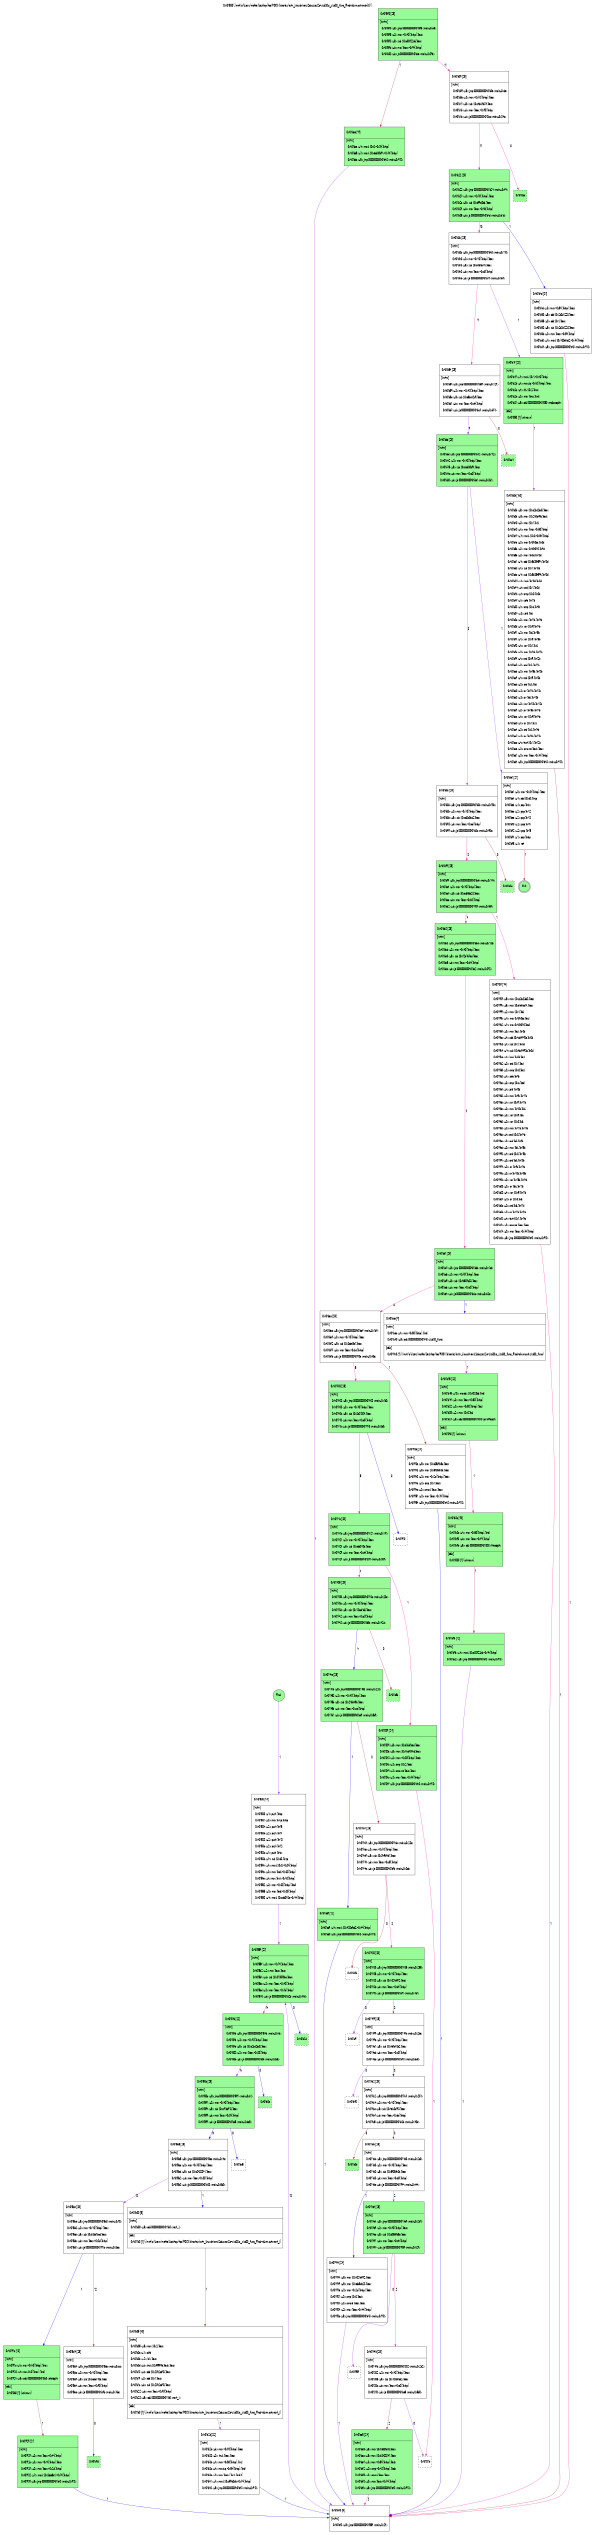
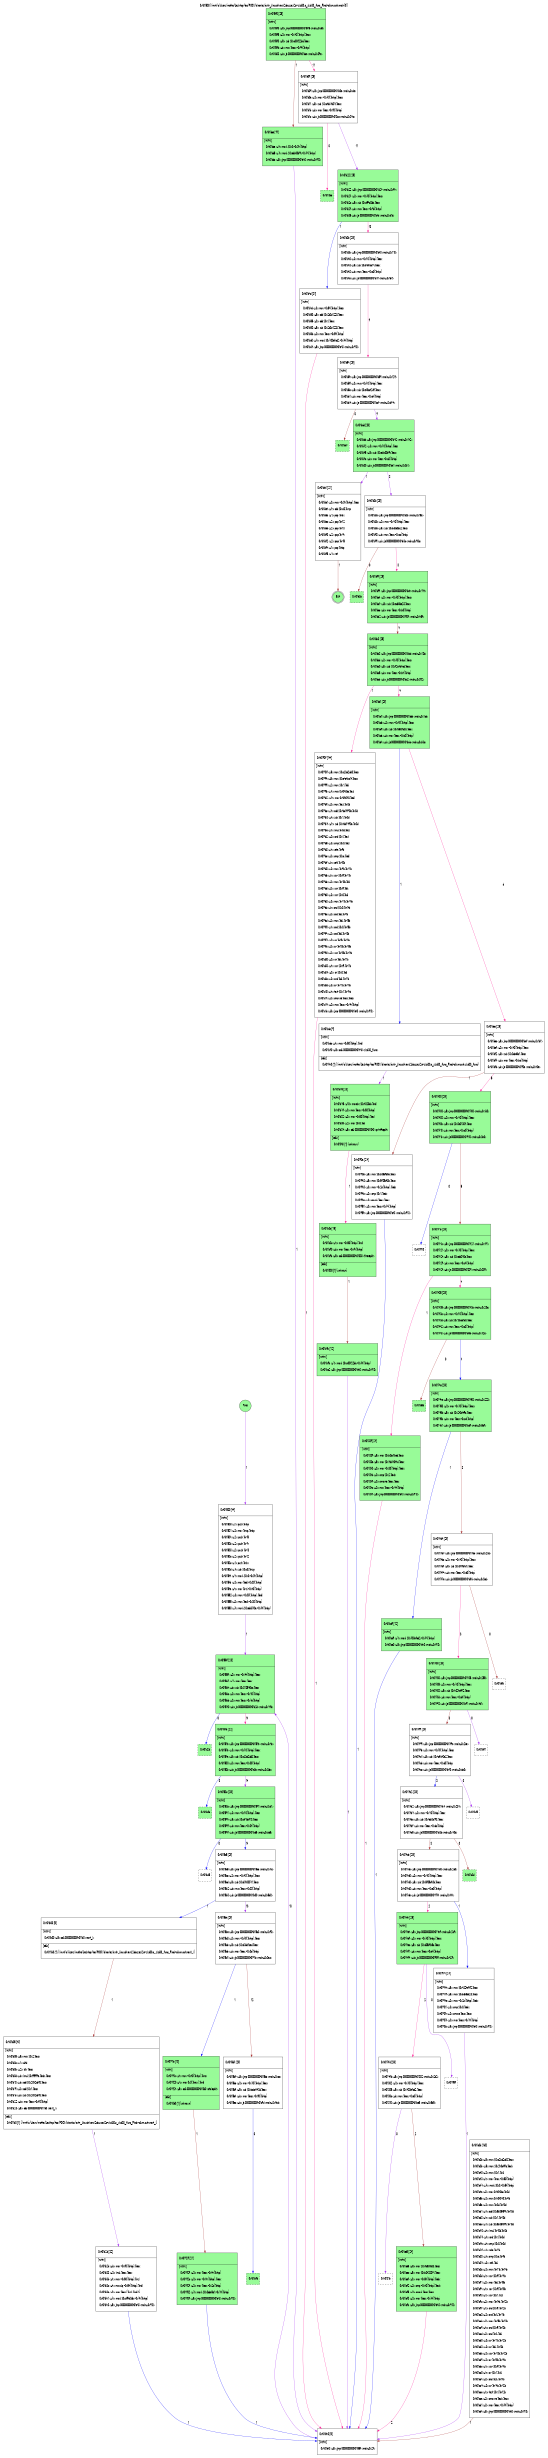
(533, 390) -> none
(505, 944) -> (360, 717)
(432, 2122) -> (365, 1963)
